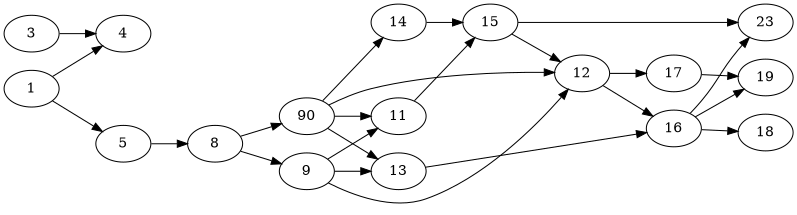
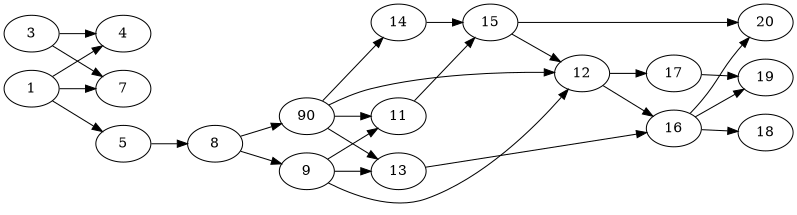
(766, 22) -> (766, 22)
none -> (123, 89)
